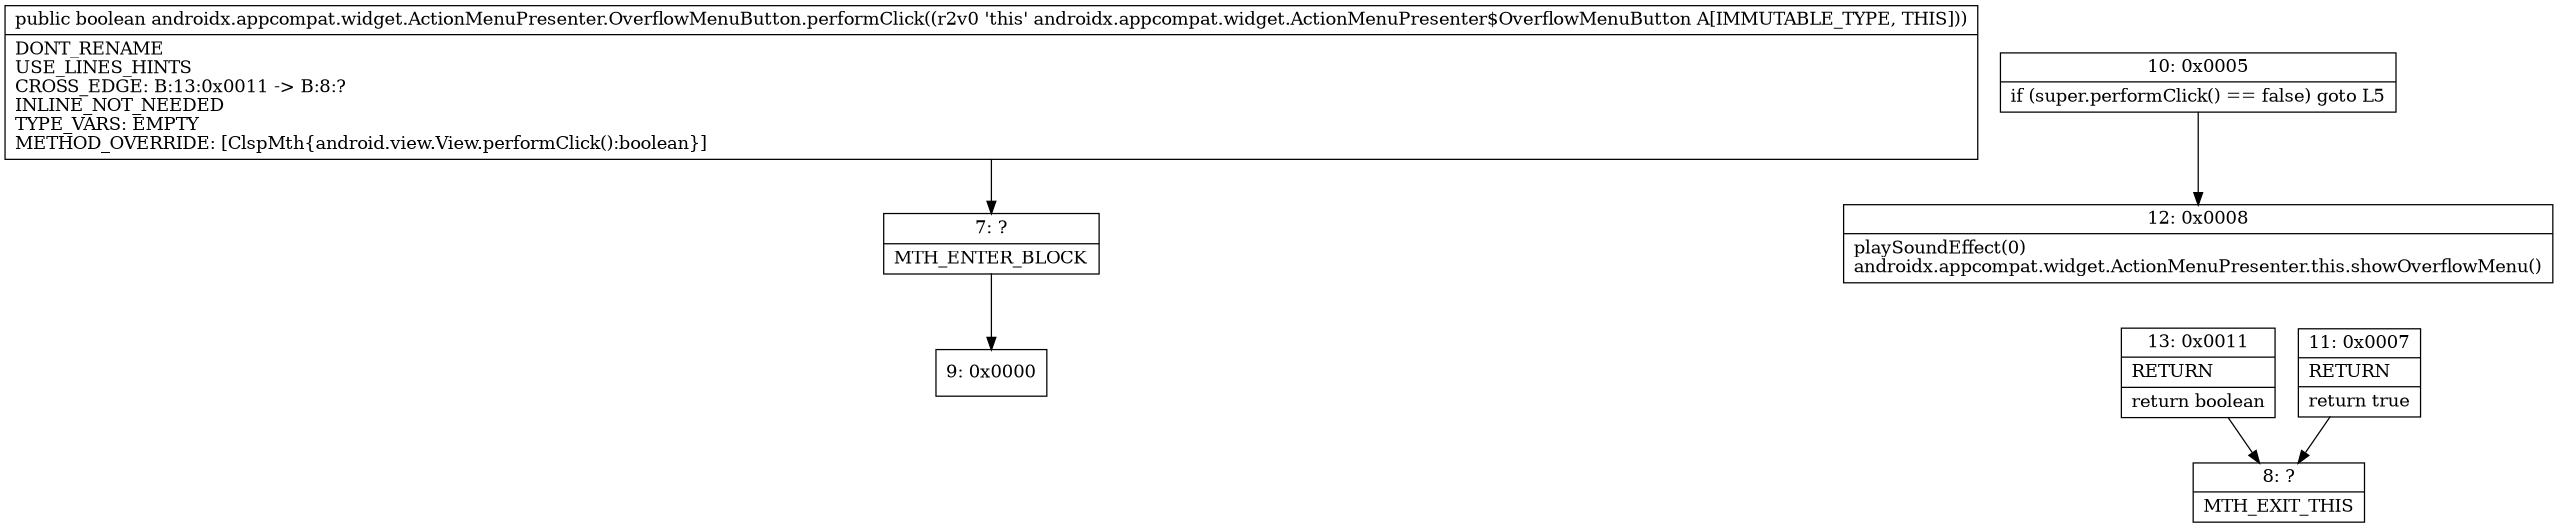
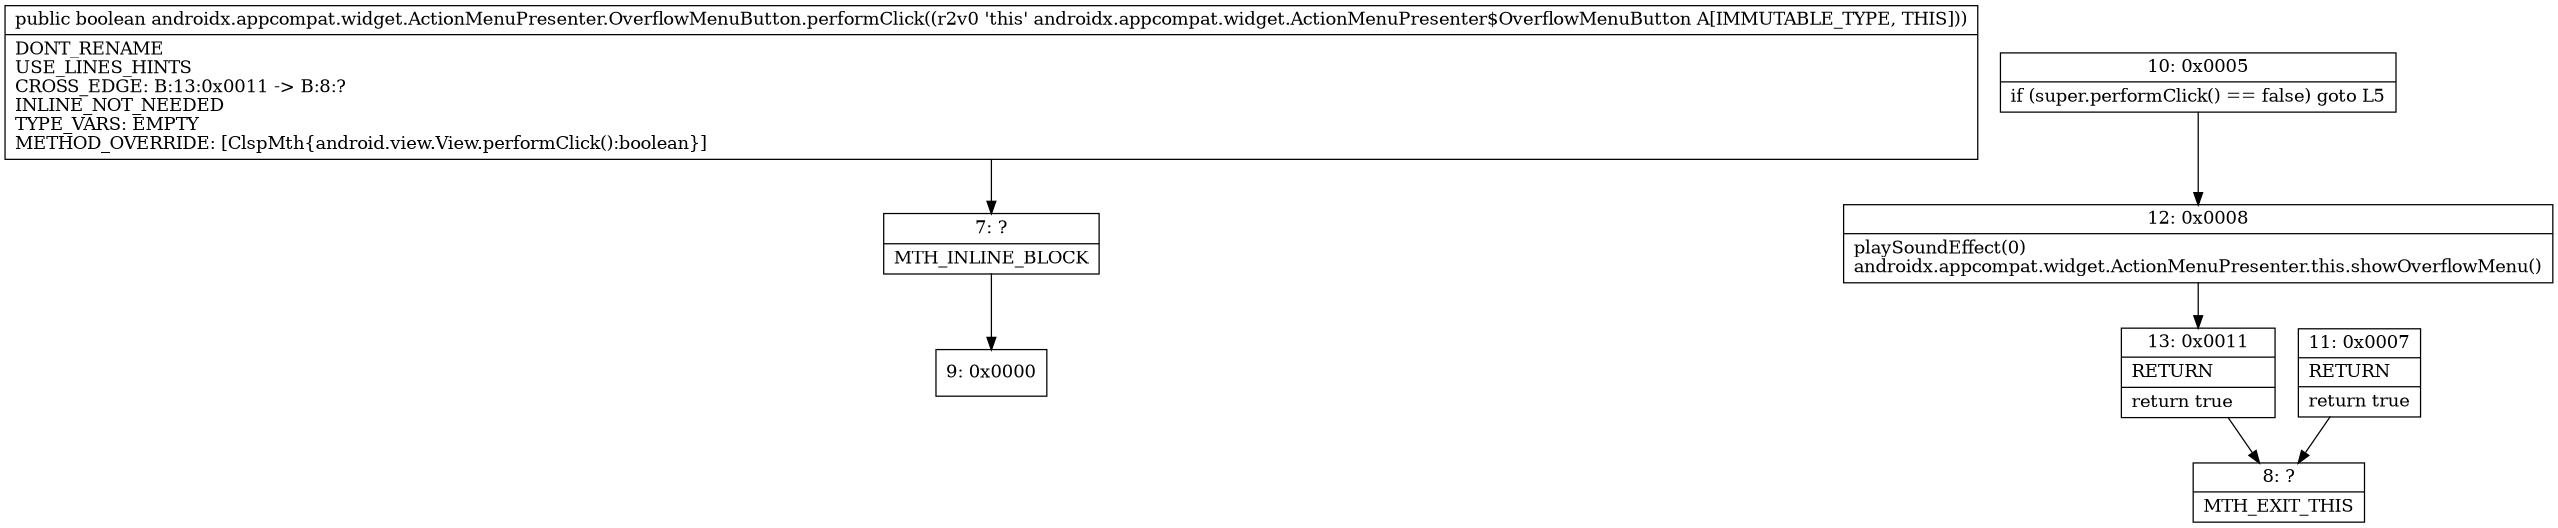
(991, 258) -> (991, 258)
none -> (2198, 299)
(2198, 402) -> (2182, 402)
